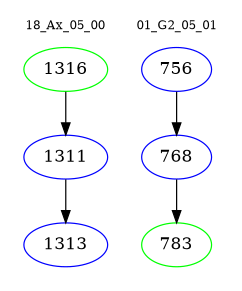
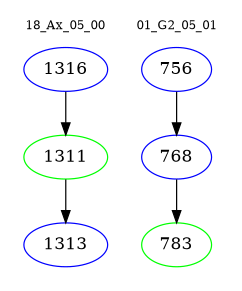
(66, 69) -> (66, 69)
(66, 157) -> (66, 157)
